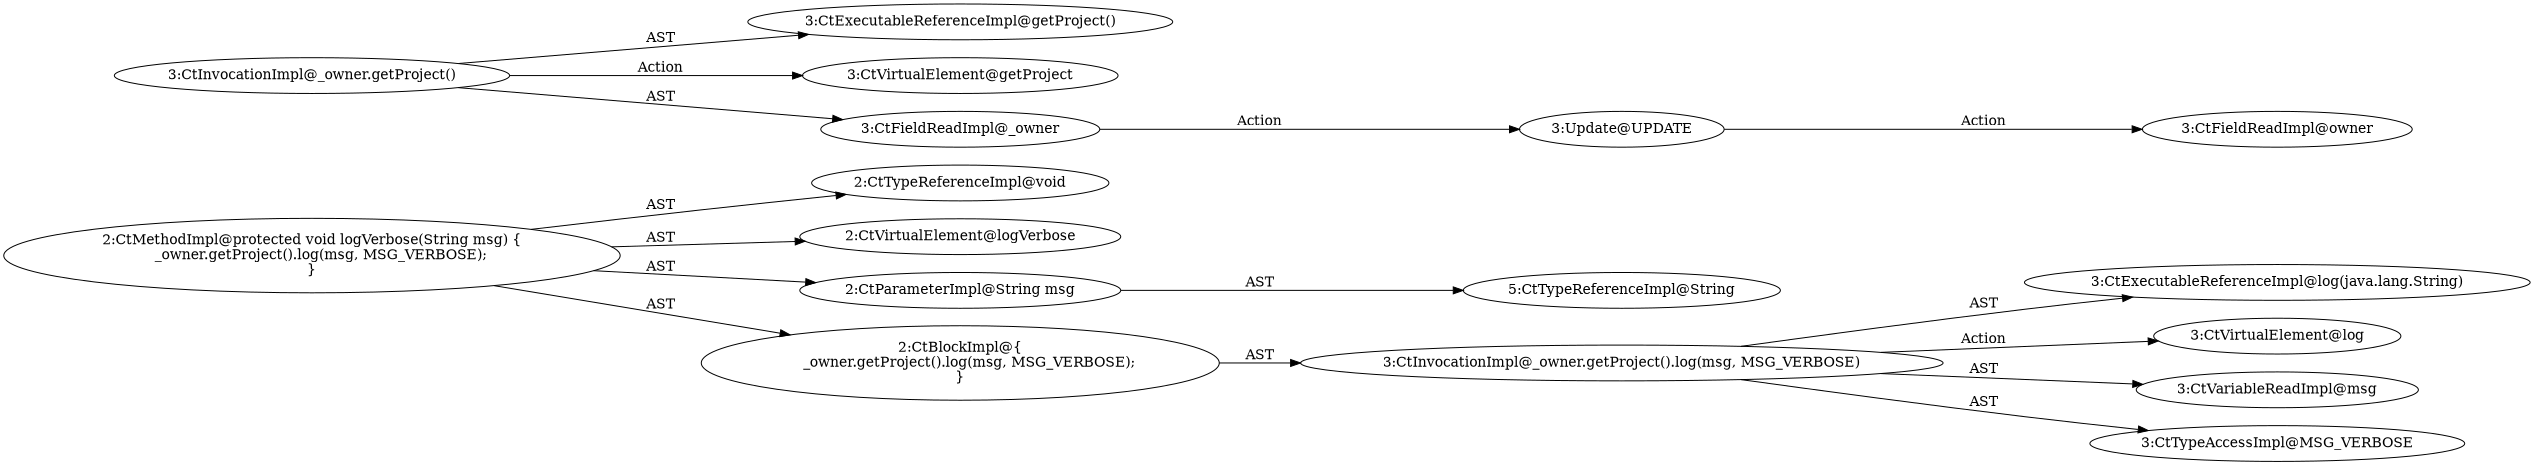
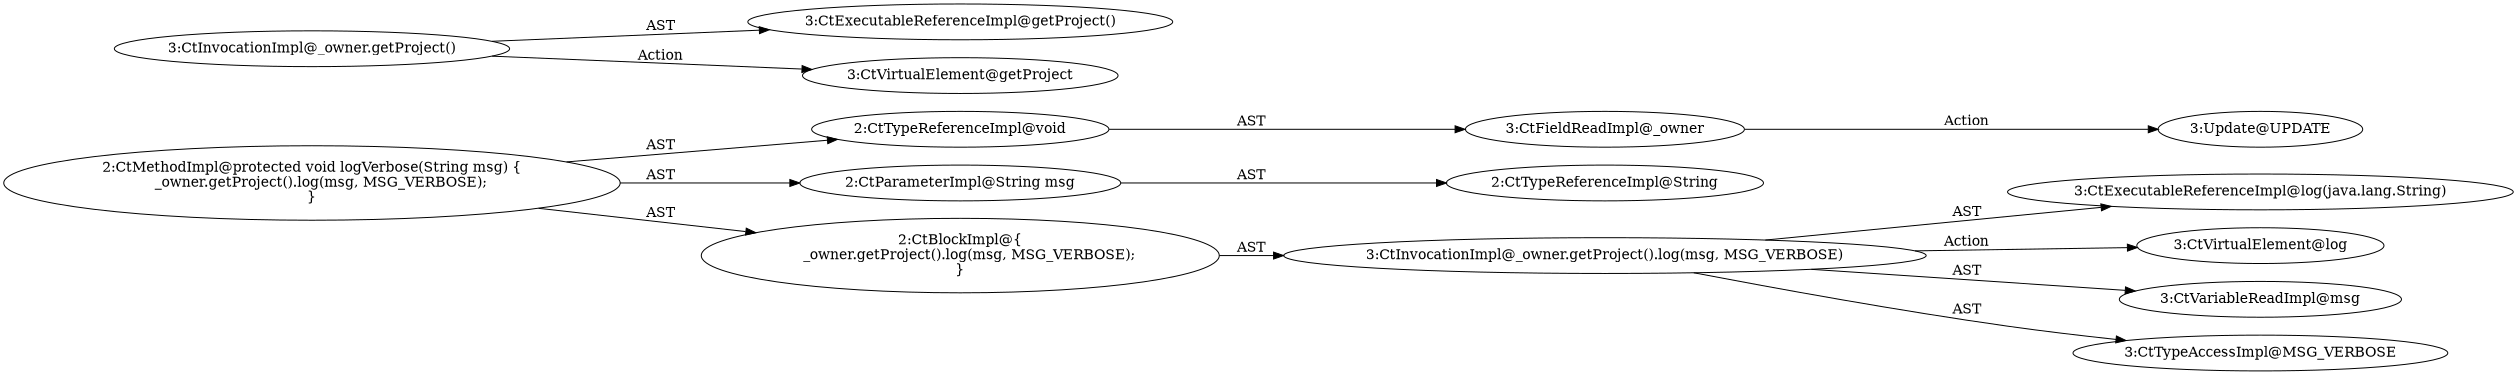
(646, 103) -> (1282, 129)
(2277, 129) -> none
(960, 237) -> none
(1622, 290) -> (1605, 183)
